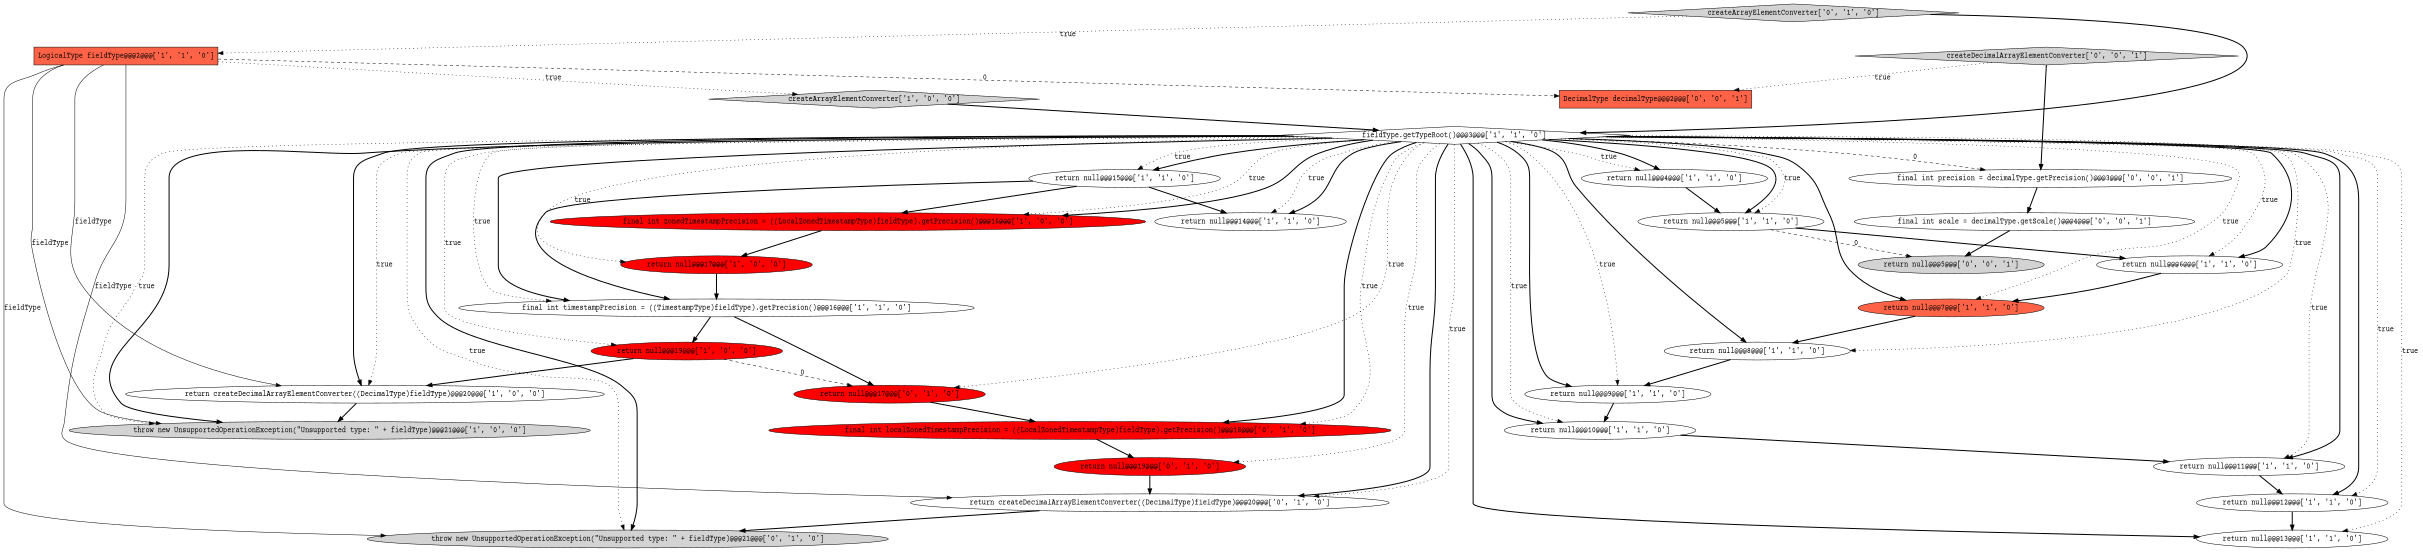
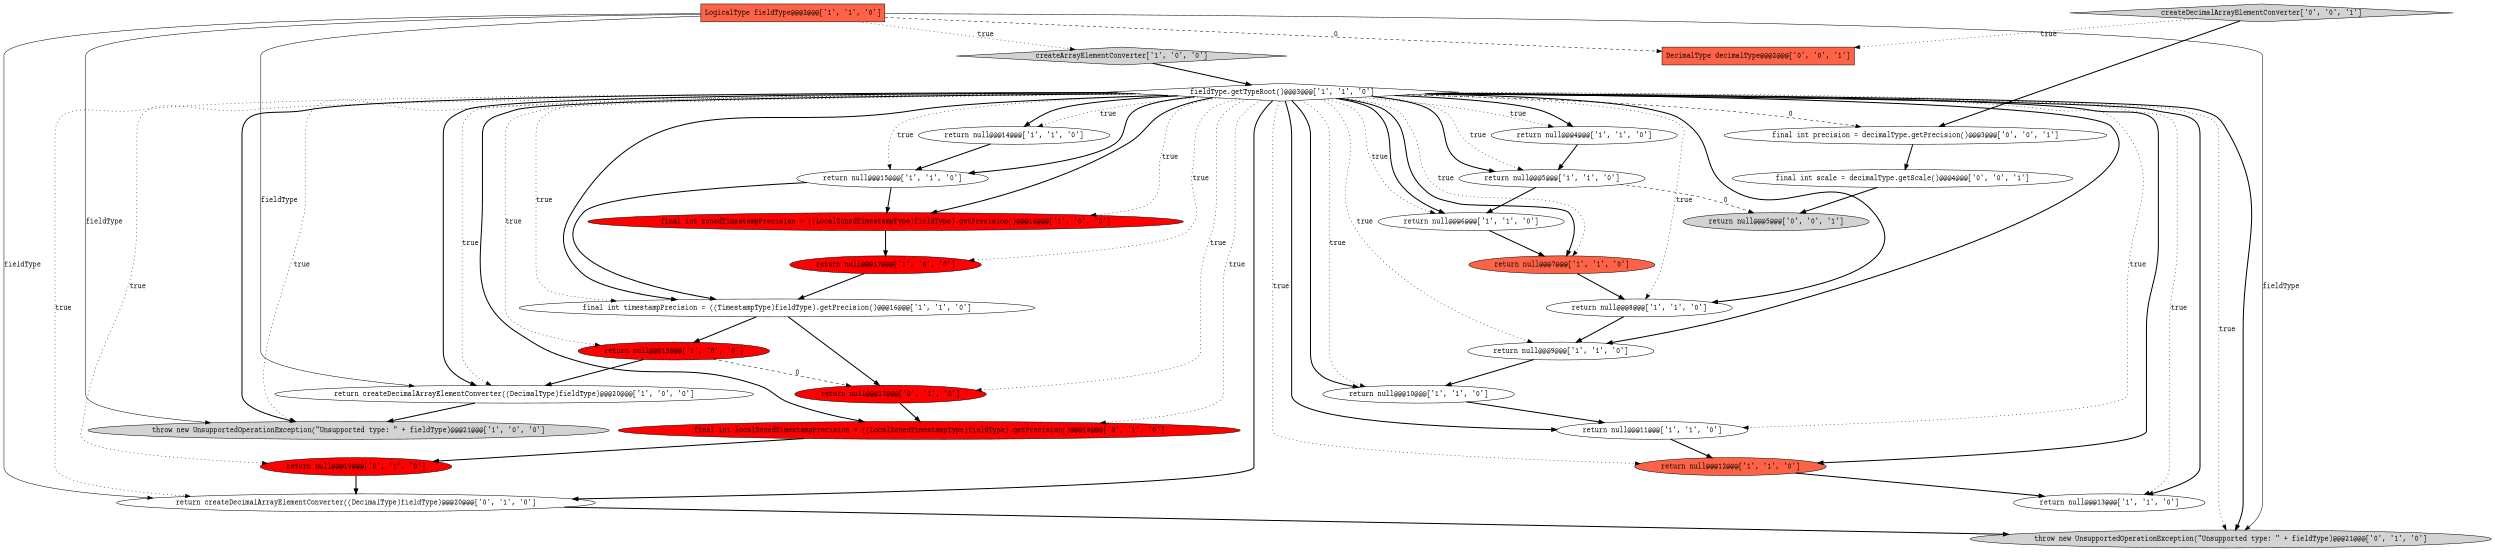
(1793, 13) -> none
(1189, 200) -> (956, 156)
(2292, 503) -> (1730, 467)
